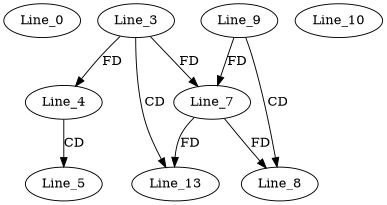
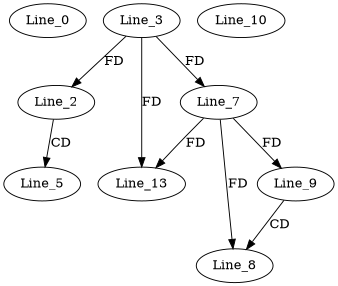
(227, 57) -> (254, 140)
(64, 102) -> (56, 102)
(155, 102) -> (152, 102)
